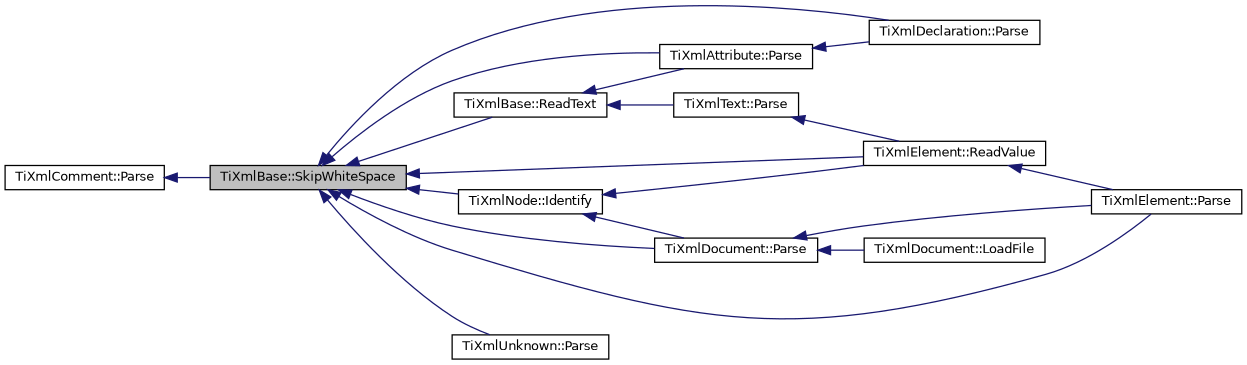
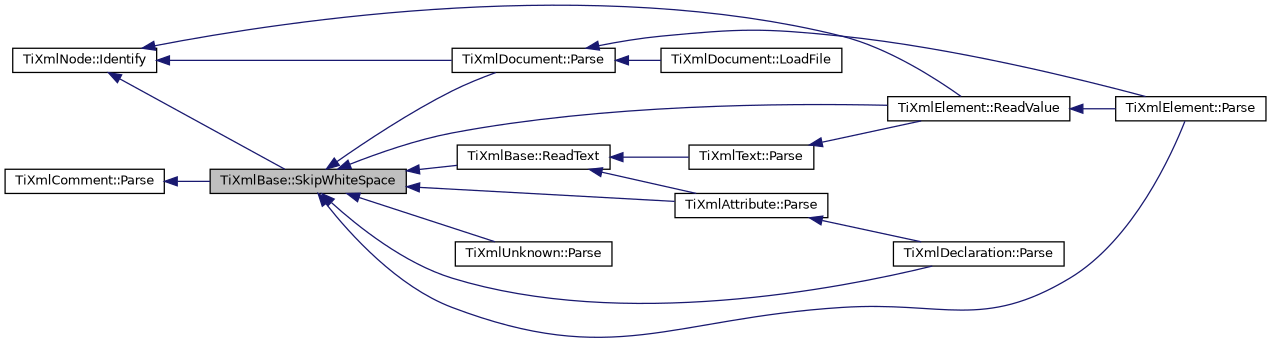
(439, 192) -> (202, 124)
